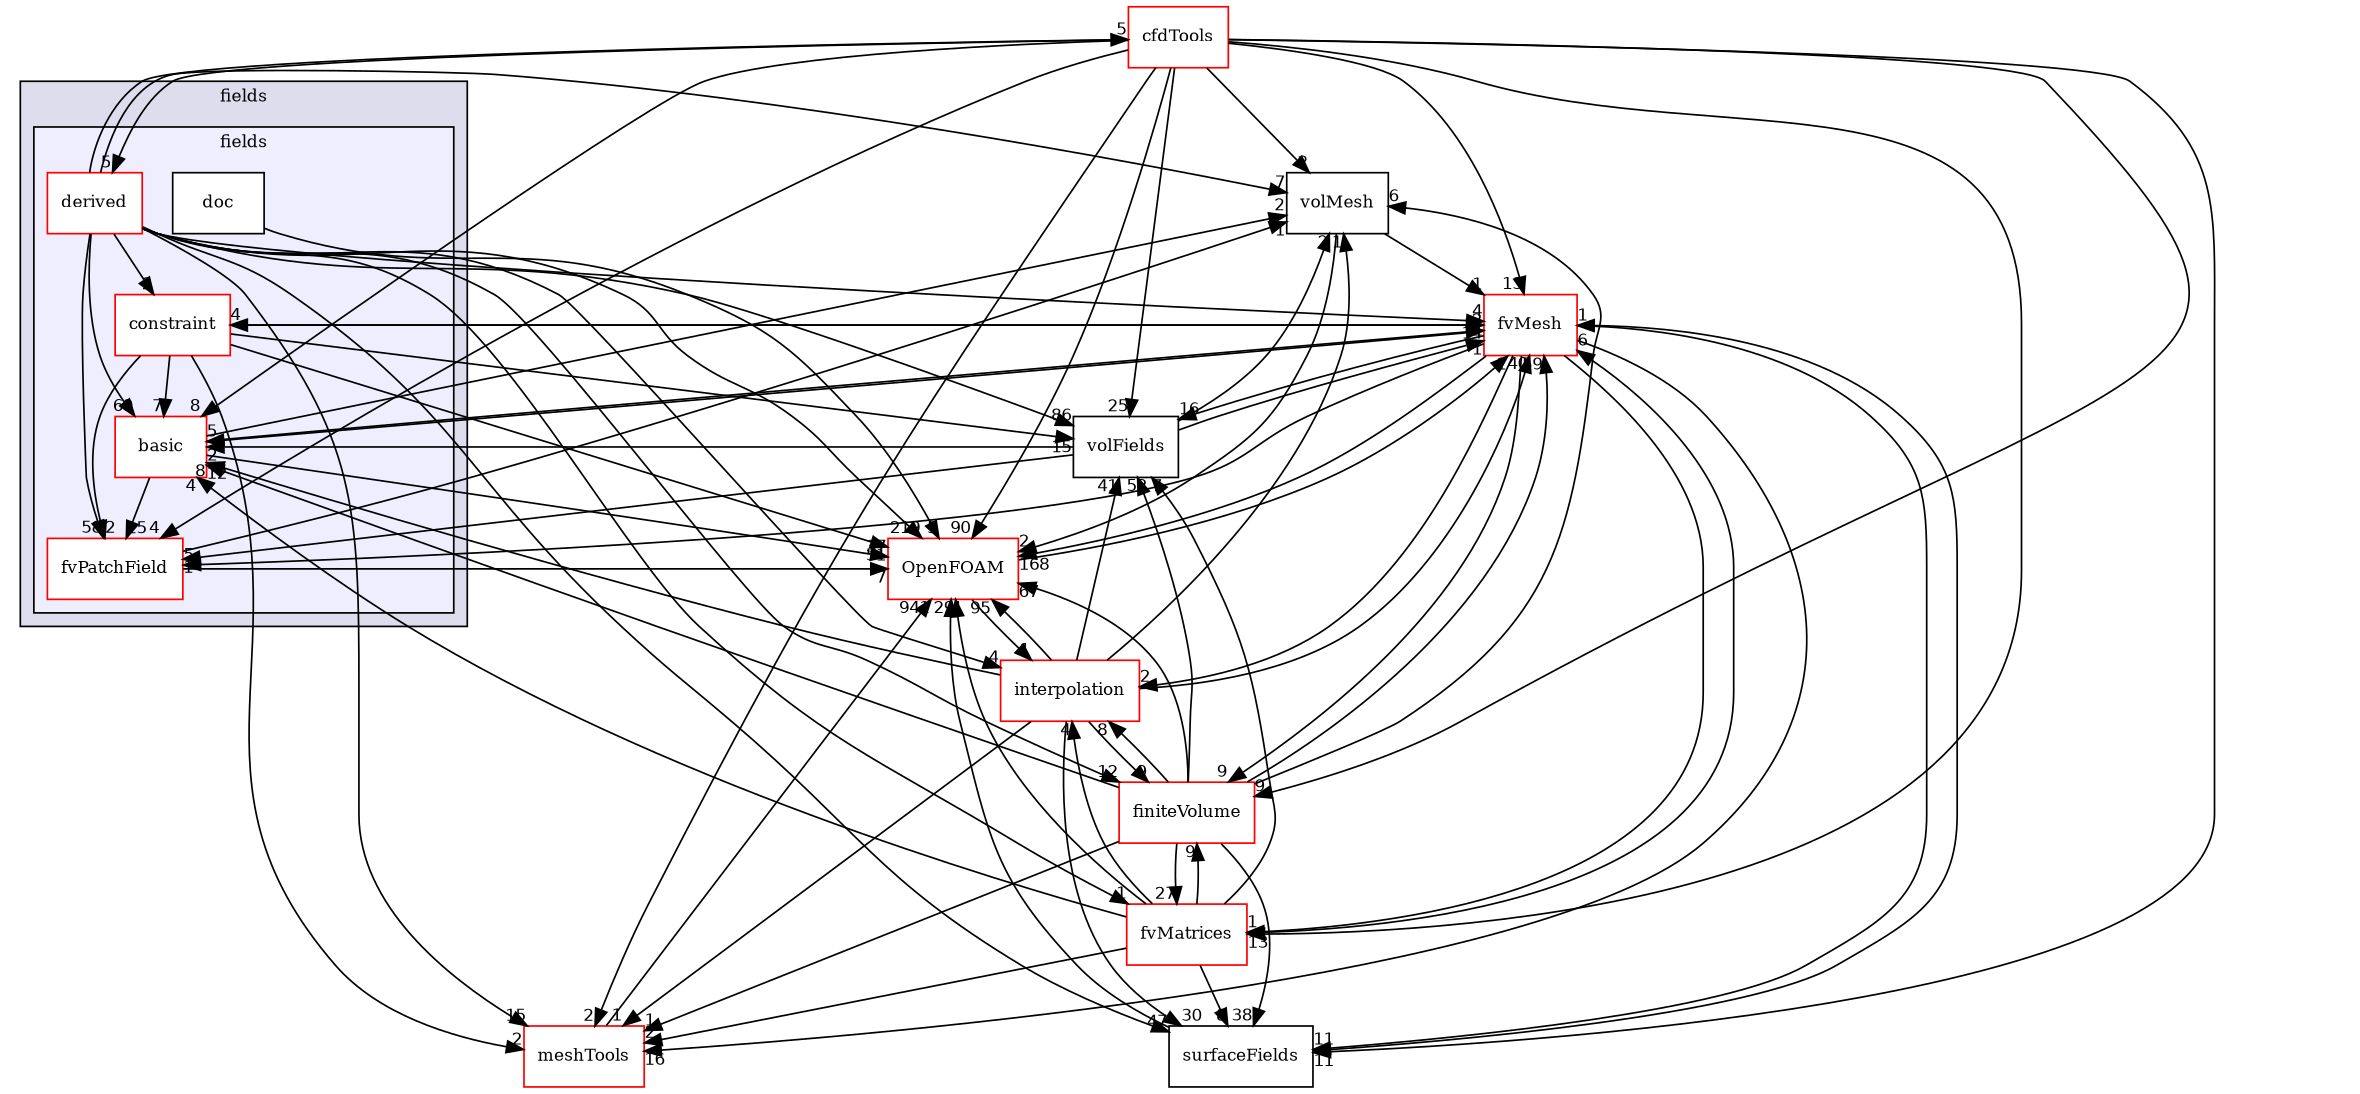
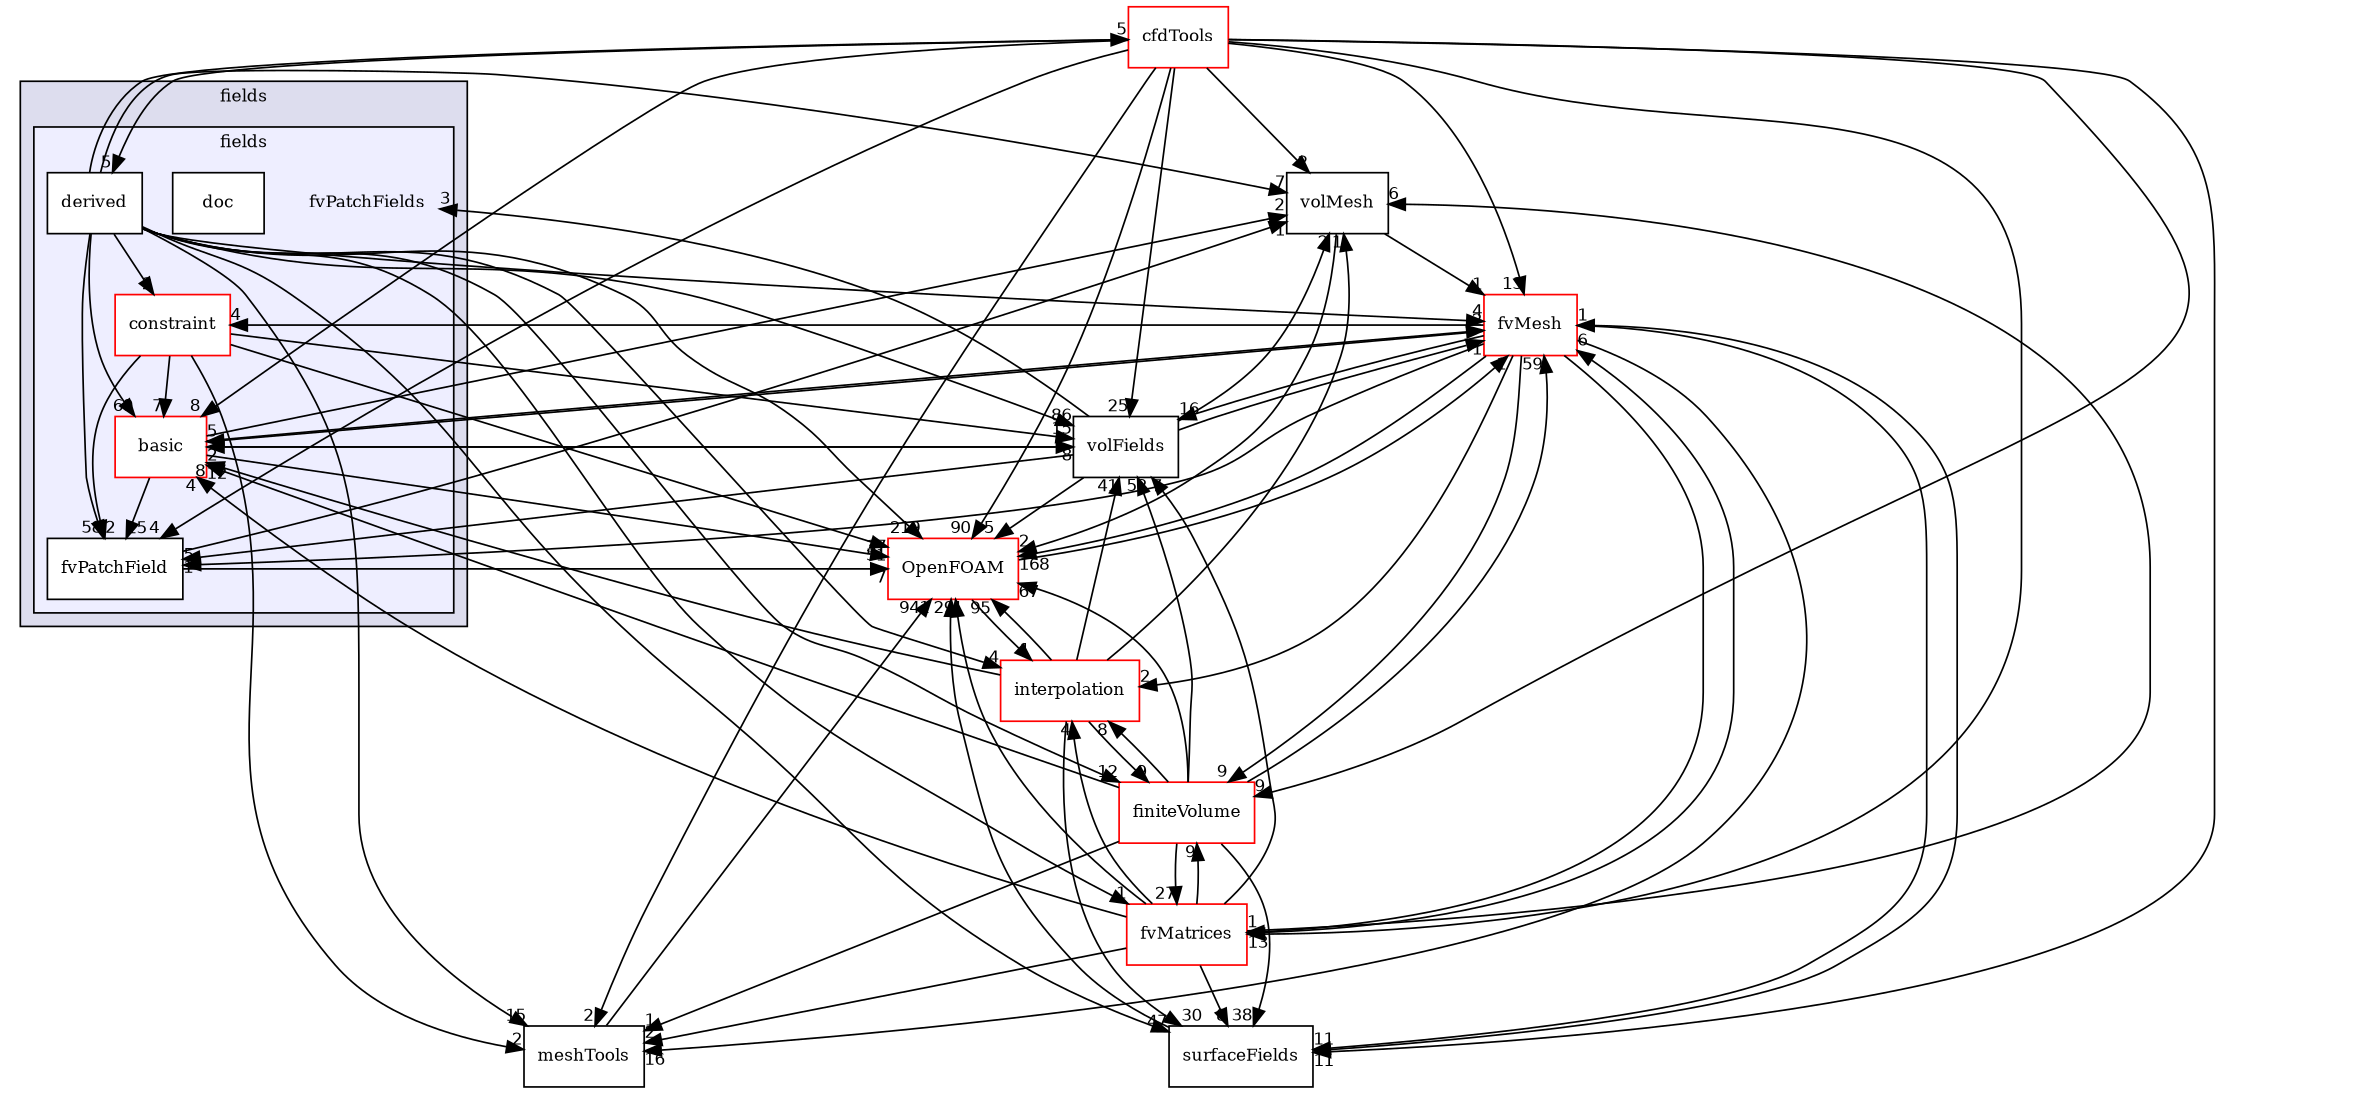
(95, 203) -> (95, 203)
none -> (367, 203)
(848, 325) -> none
(784, 346) -> (1062, 493)
none -> (631, 447)
(1567, 511) -> (2150, 662)
(115, 569) -> (115, 569)
(1389, 602) -> none
(834, 868) -> none
(584, 1056) -> (584, 1056)
